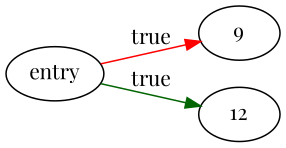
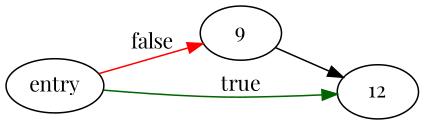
(151, 38) -> (152, 43)
none -> (302, 59)
